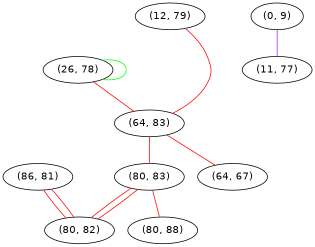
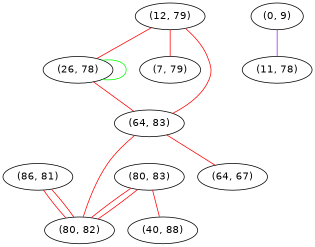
none -> (124, 43)
none -> (170, 70)
(277, 70) -> (277, 70)
(149, 150) -> (102, 172)
(163, 230) -> (163, 230)
